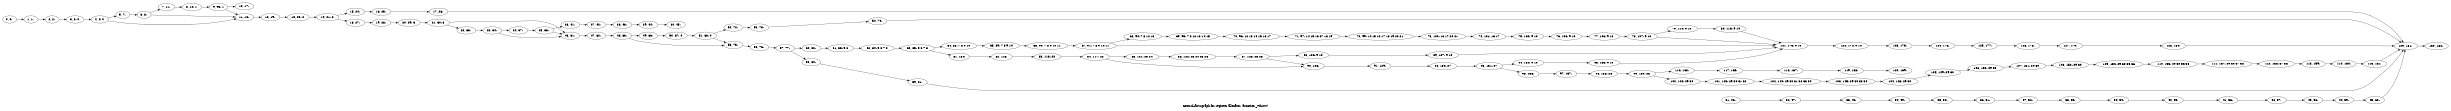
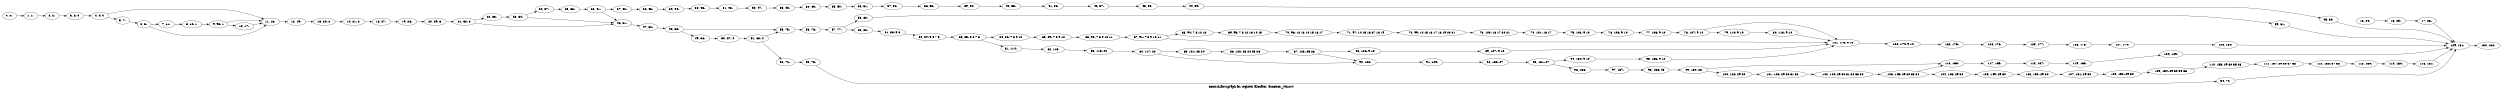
none -> (713, 8)
(341, 15) -> none
none -> (256, 24)
(556, 33) -> (608, 16)
none -> (2315, 54)
(959, 57) -> (1011, 49)
none -> (1929, 69)
(1604, 74) -> (1656, 70)
